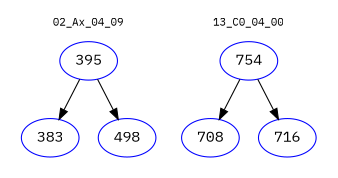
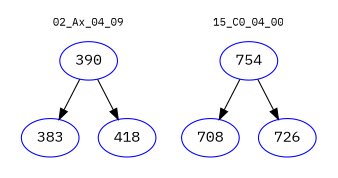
(249, 23) -> (249, 23)
(89, 61) -> (89, 61)
(127, 138) -> (127, 138)
(287, 138) -> (287, 138)
